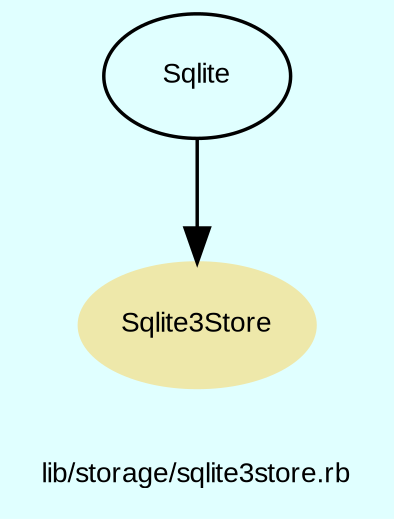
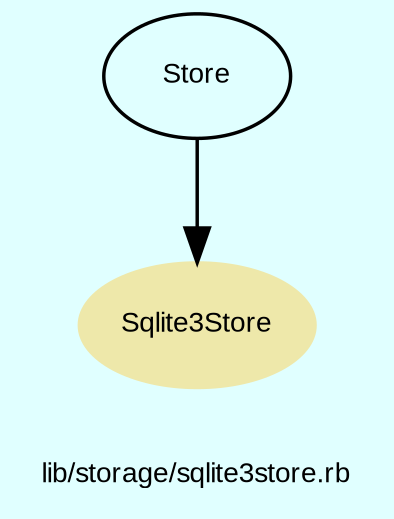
(197, 76) -> (197, 76)
